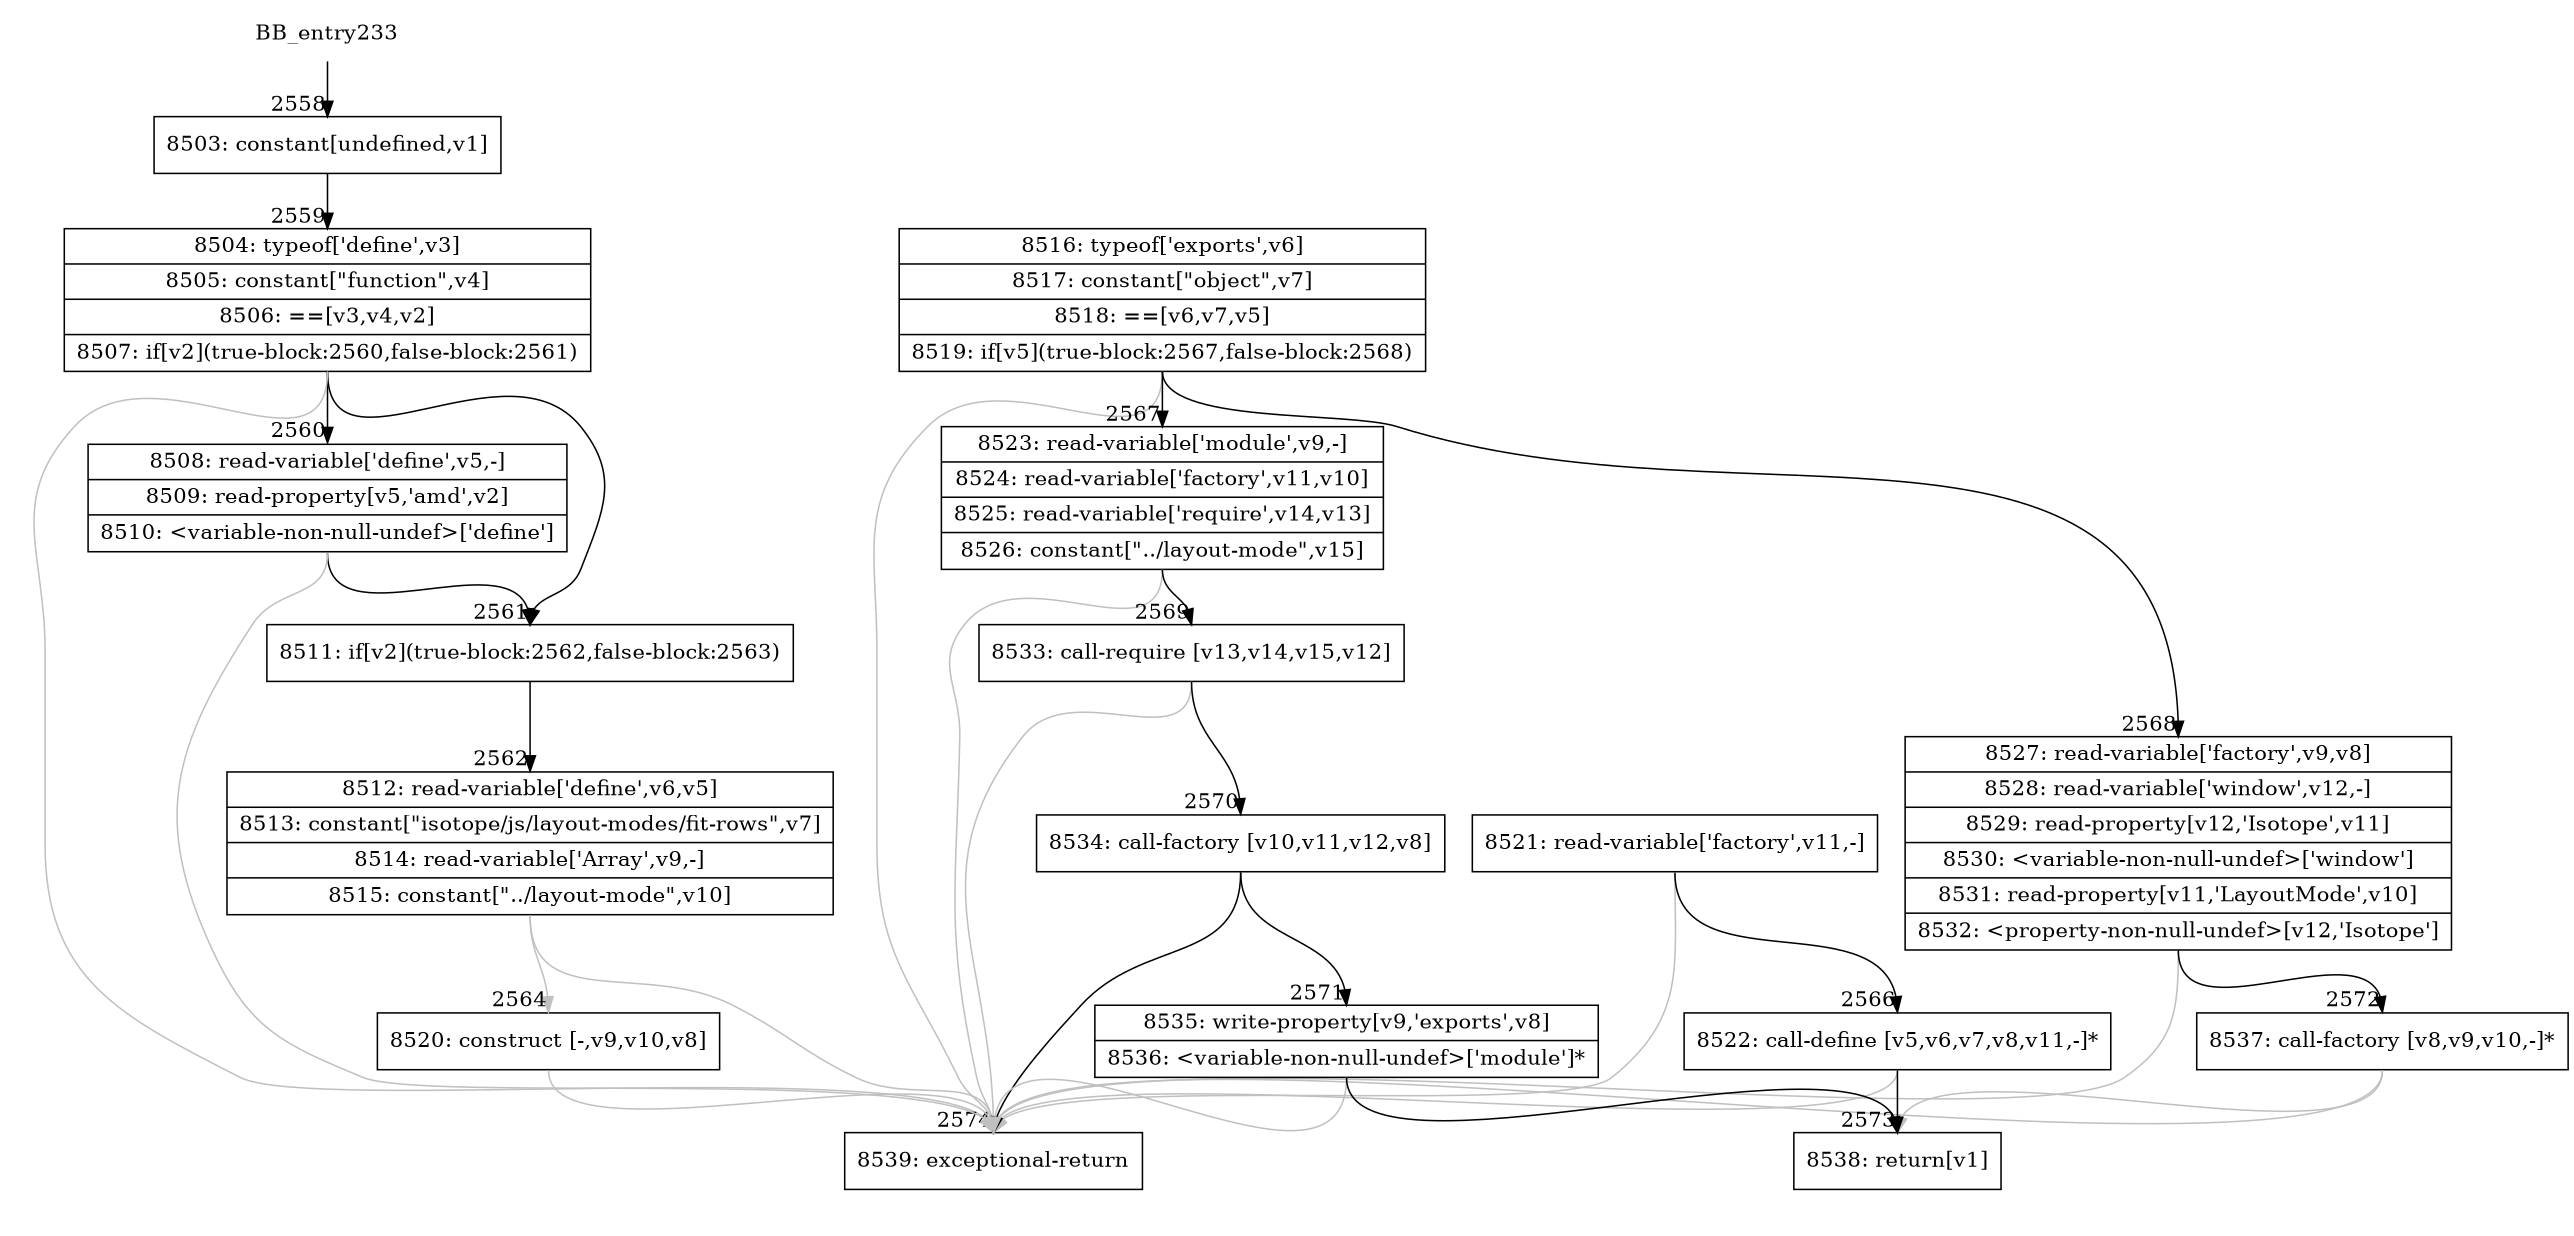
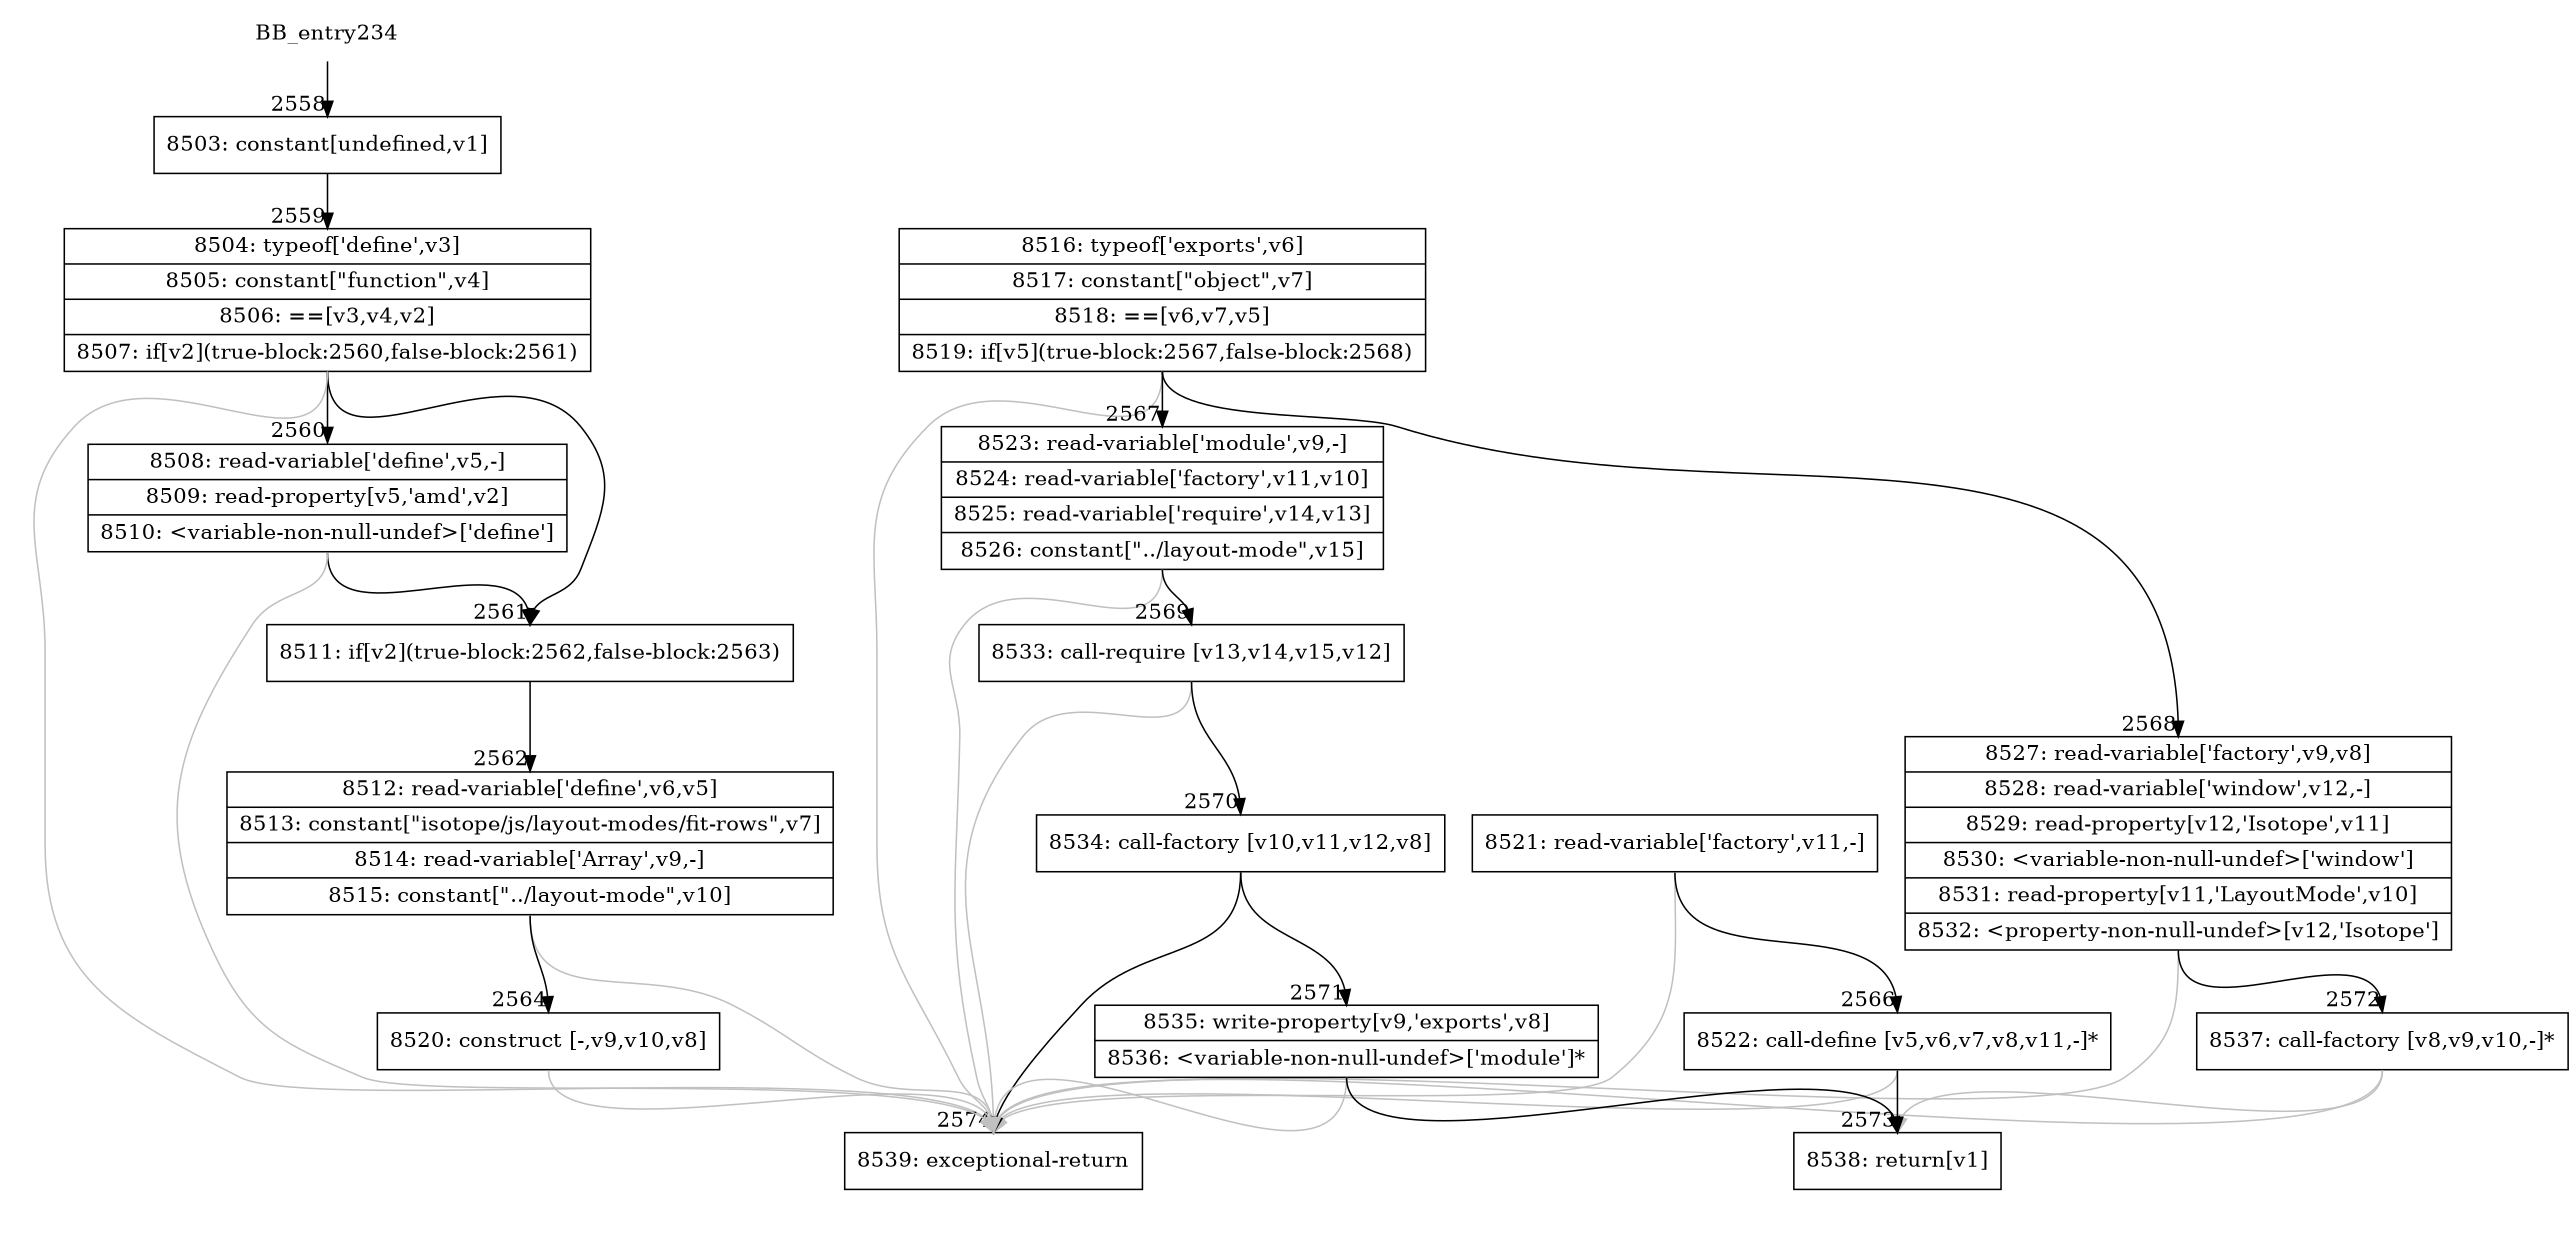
(327, 34) -> (327, 34)
(542, 970) -> (542, 970)
